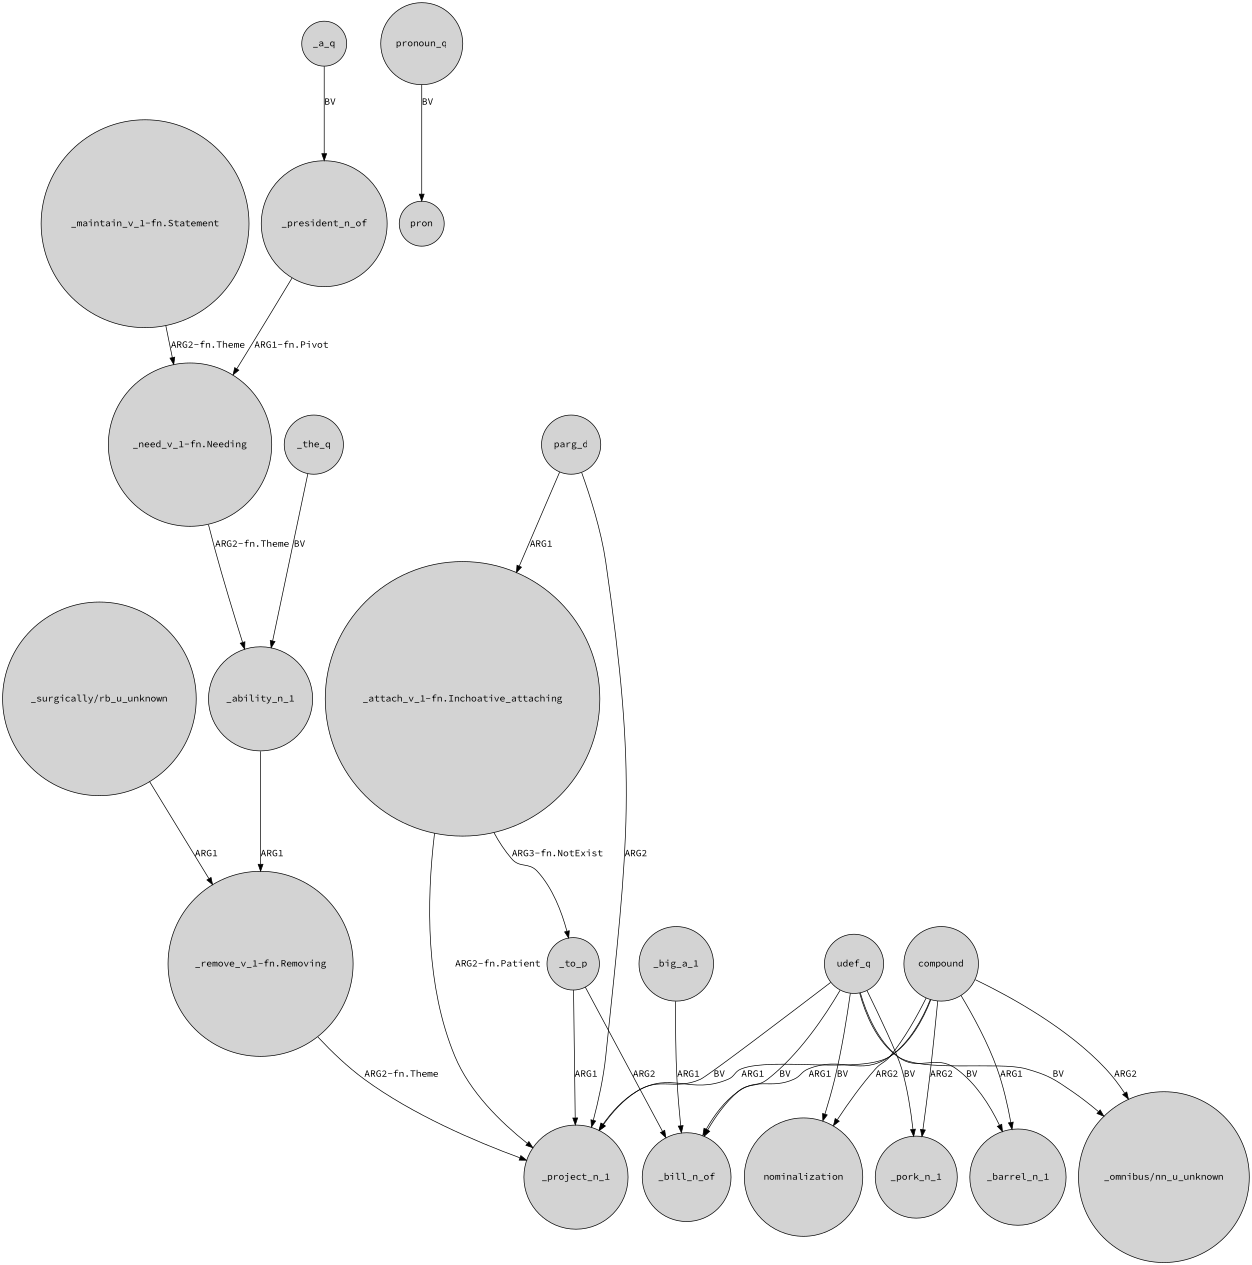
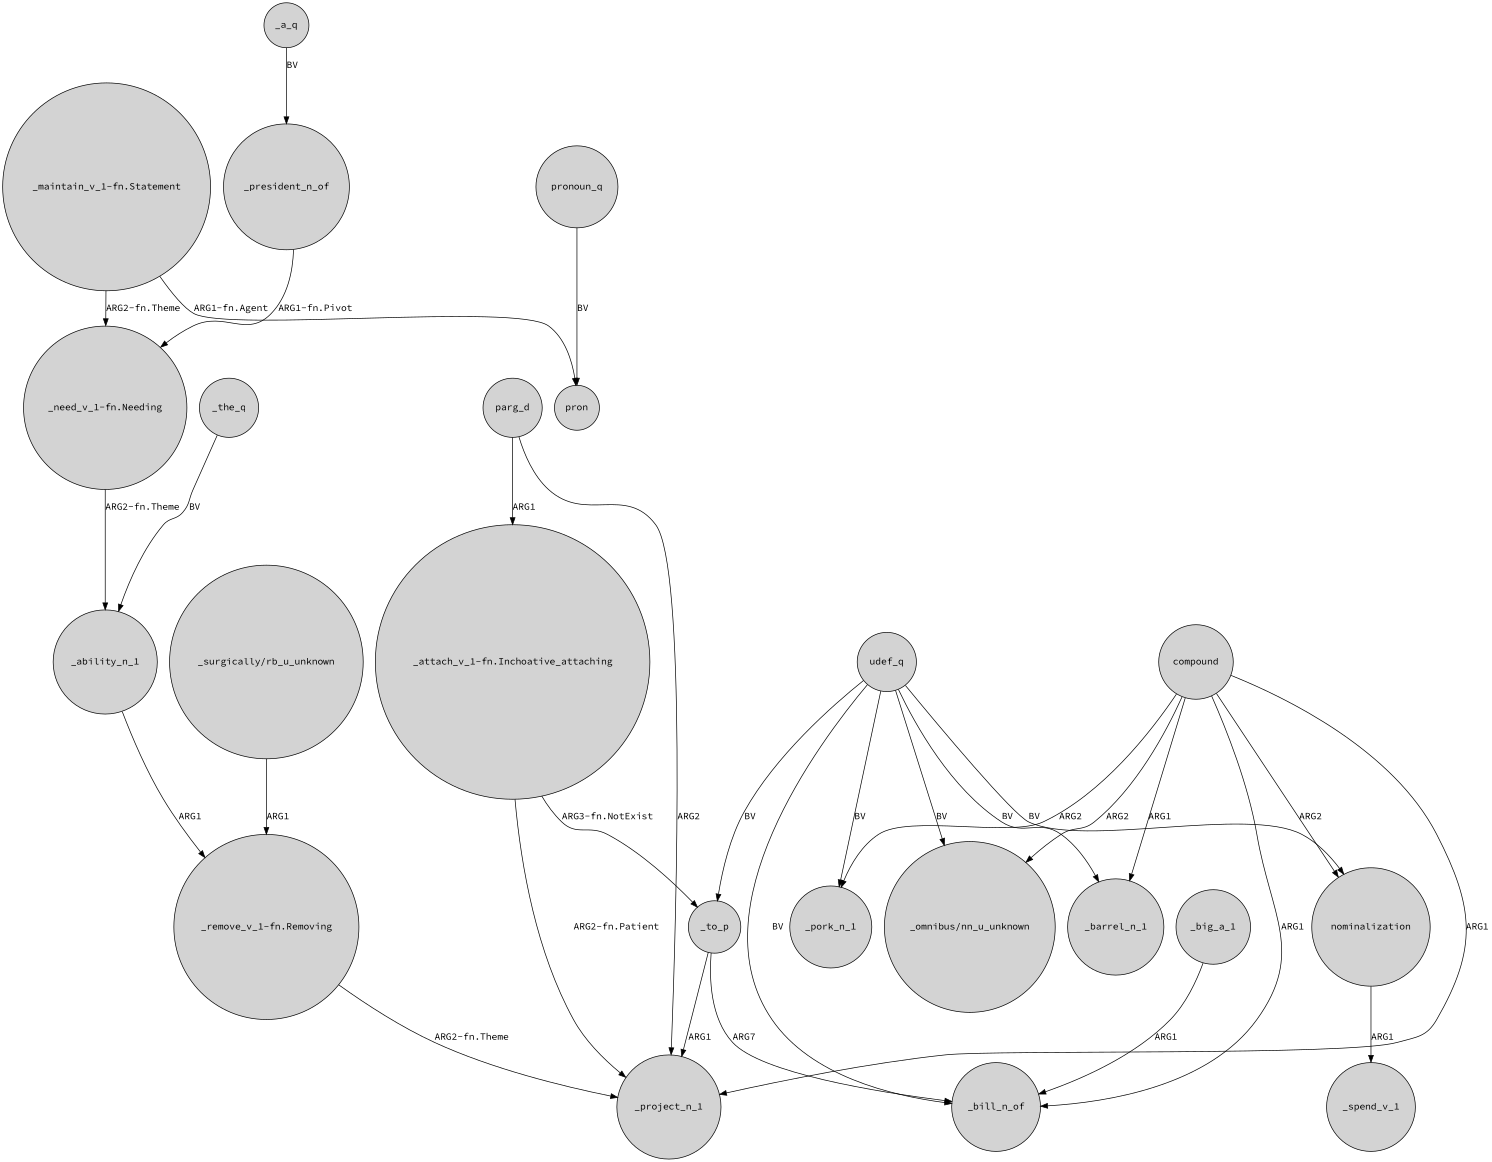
none -> (376, 318)
(721, 1065) -> (770, 774)
(644, 1074) -> (744, 1037)
none -> (1371, 1107)
